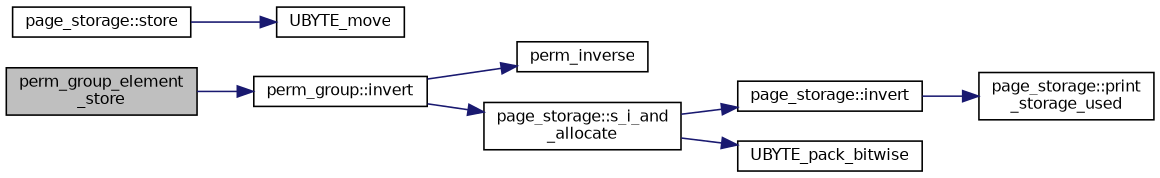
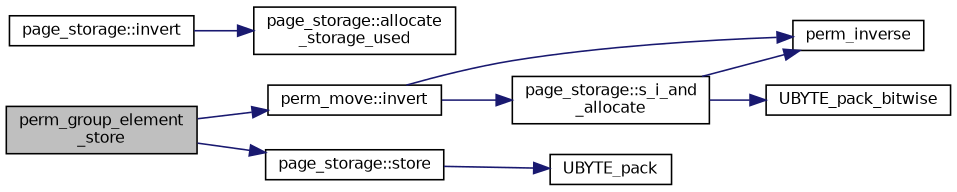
(340, 22) -> (611, 169)
(340, 91) -> (355, 100)
(1066, 96) -> (355, 31)
(701, 112) -> (743, 66)
none -> (224, 147)
